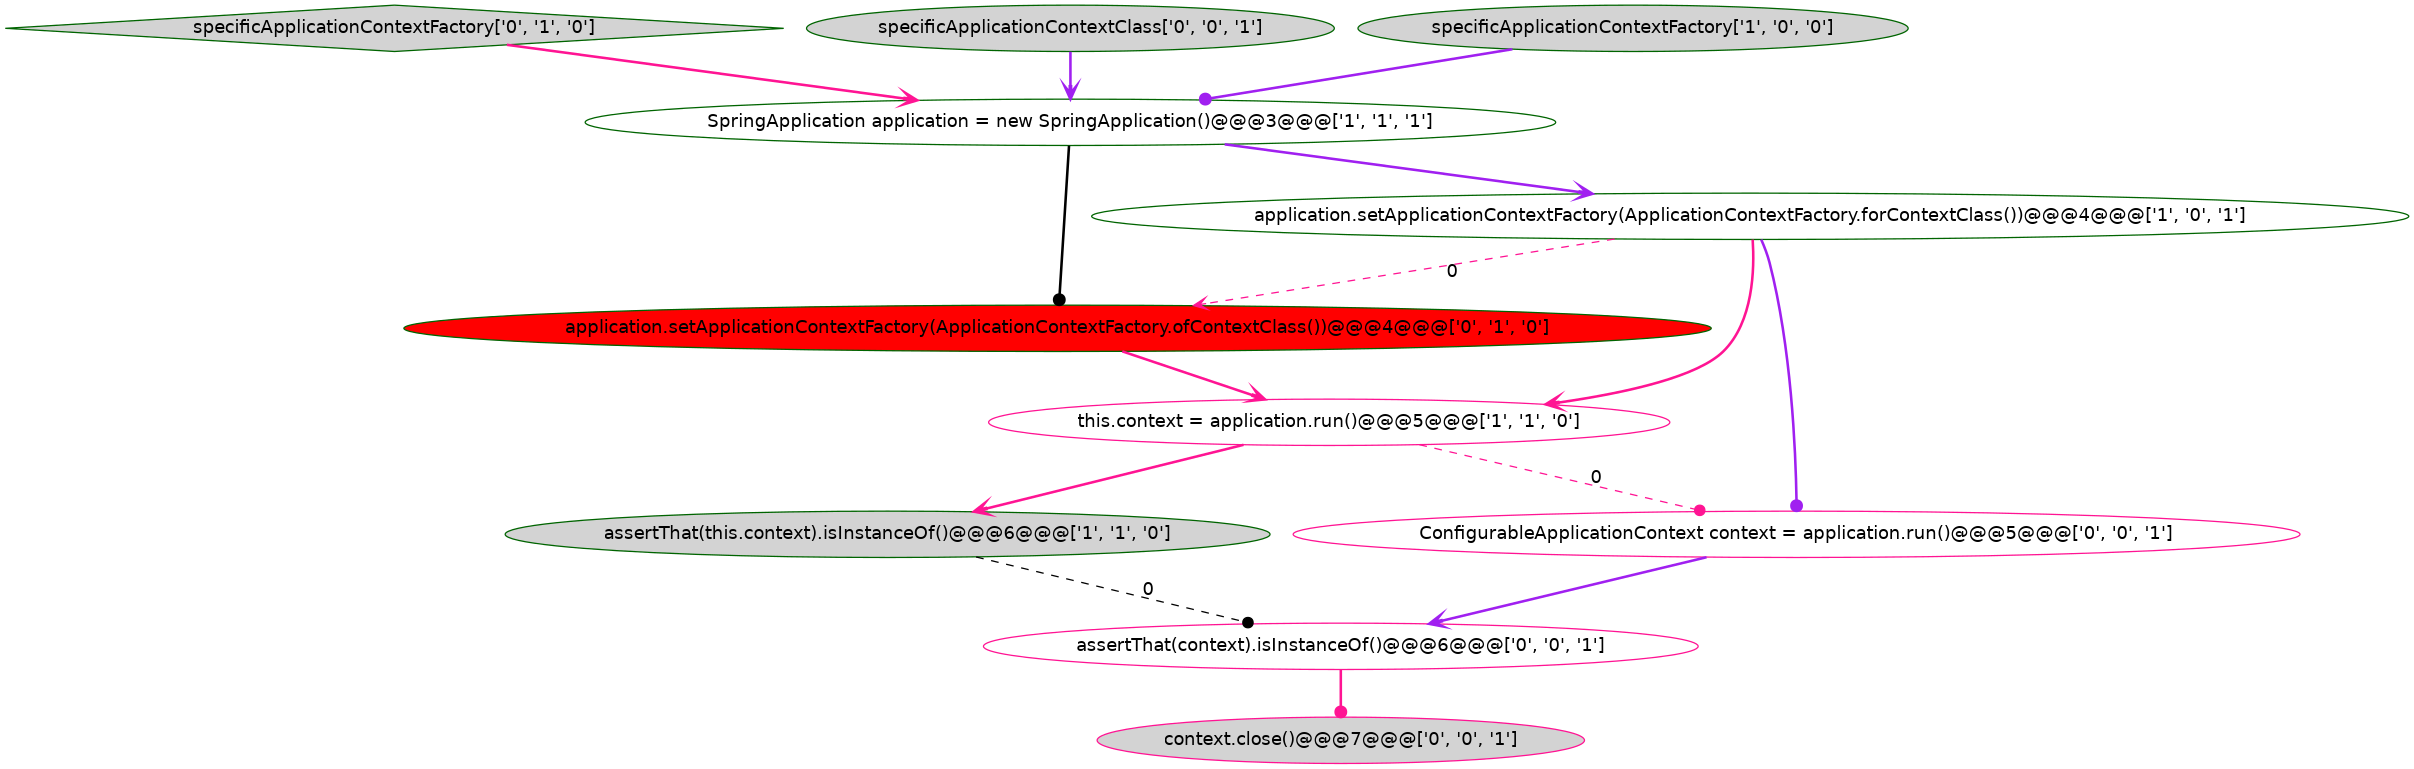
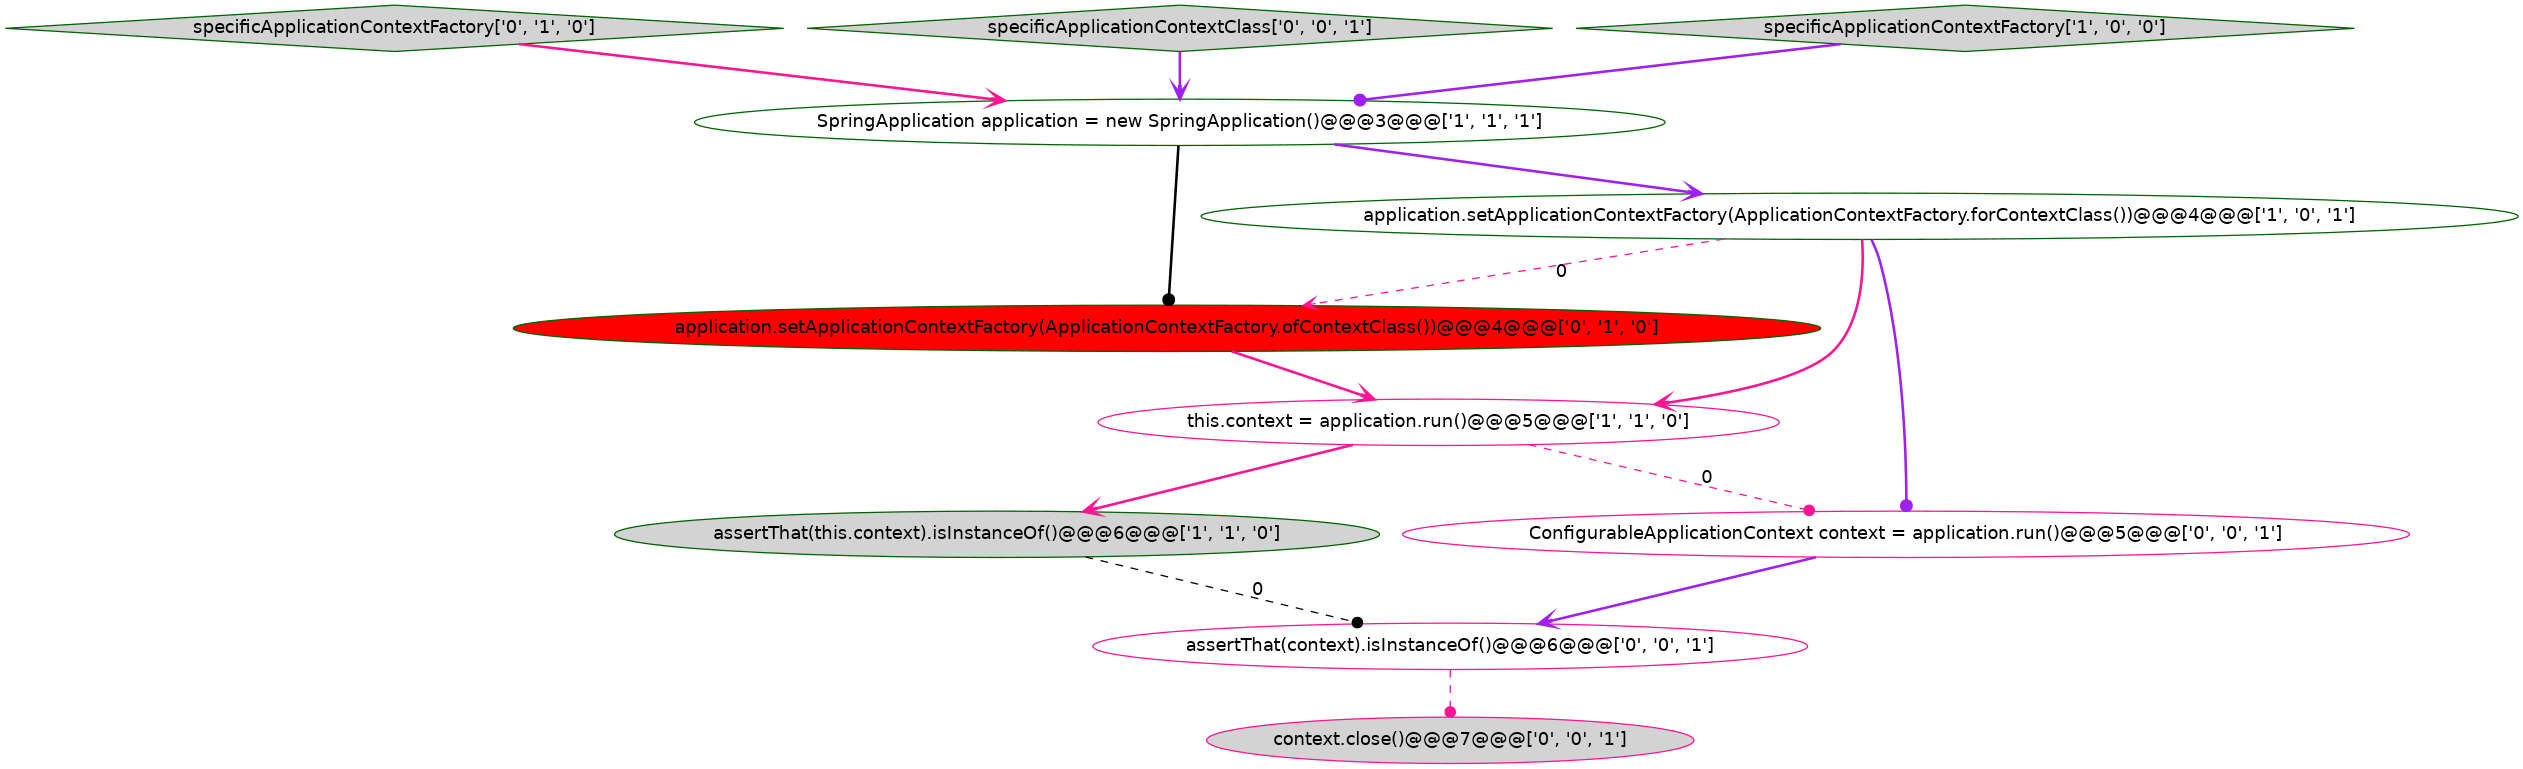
(1070, 28) -> (1180, 28)
(1633, 28) -> (1965, 28)
(1341, 688) -> (1450, 688)
